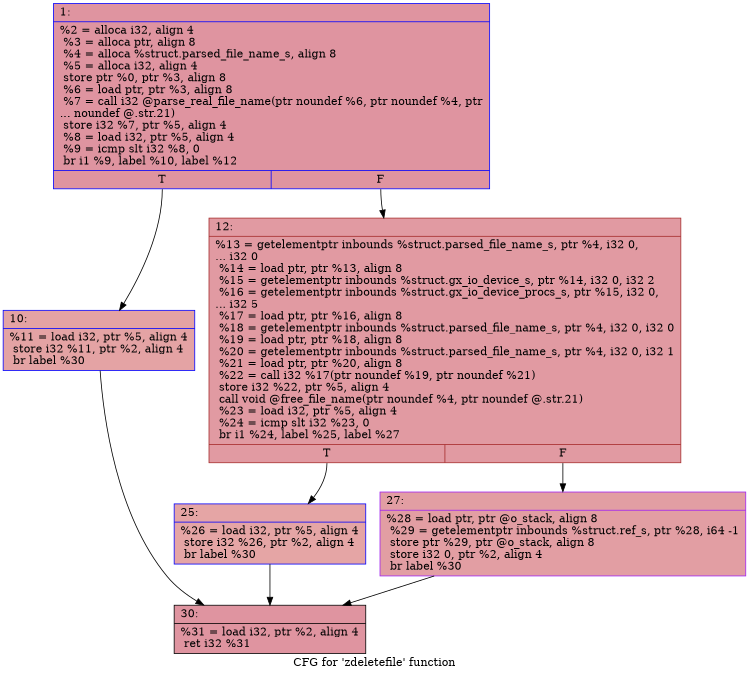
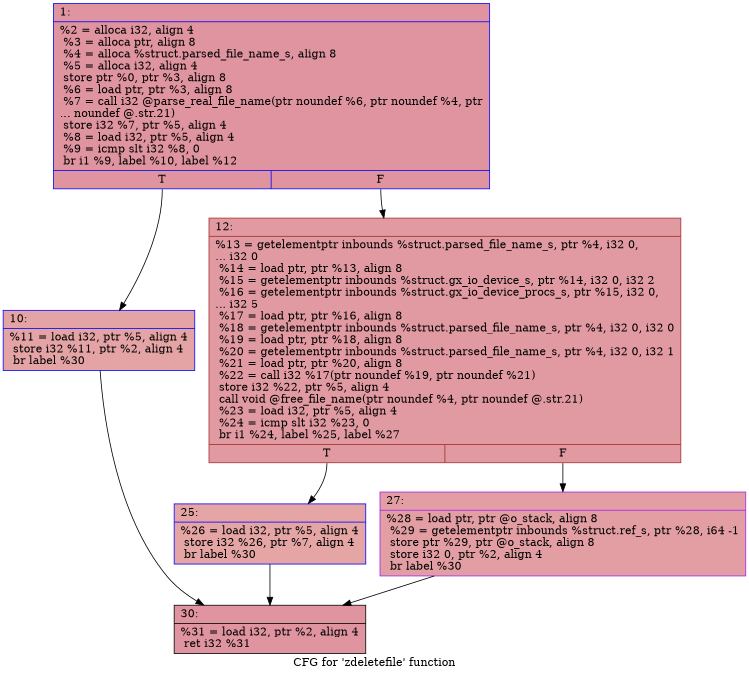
(268, 543) -> (268, 543)
